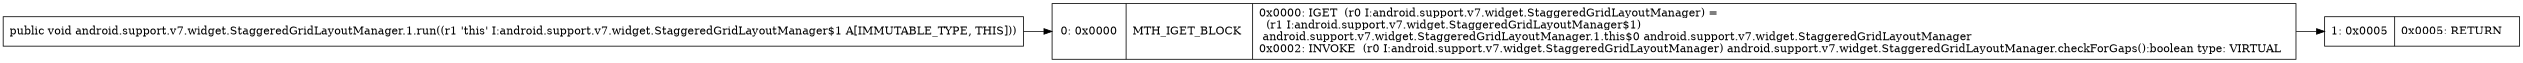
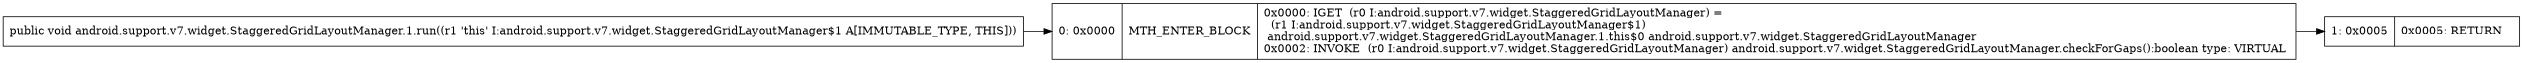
(1187, 31) -> (1190, 31)
